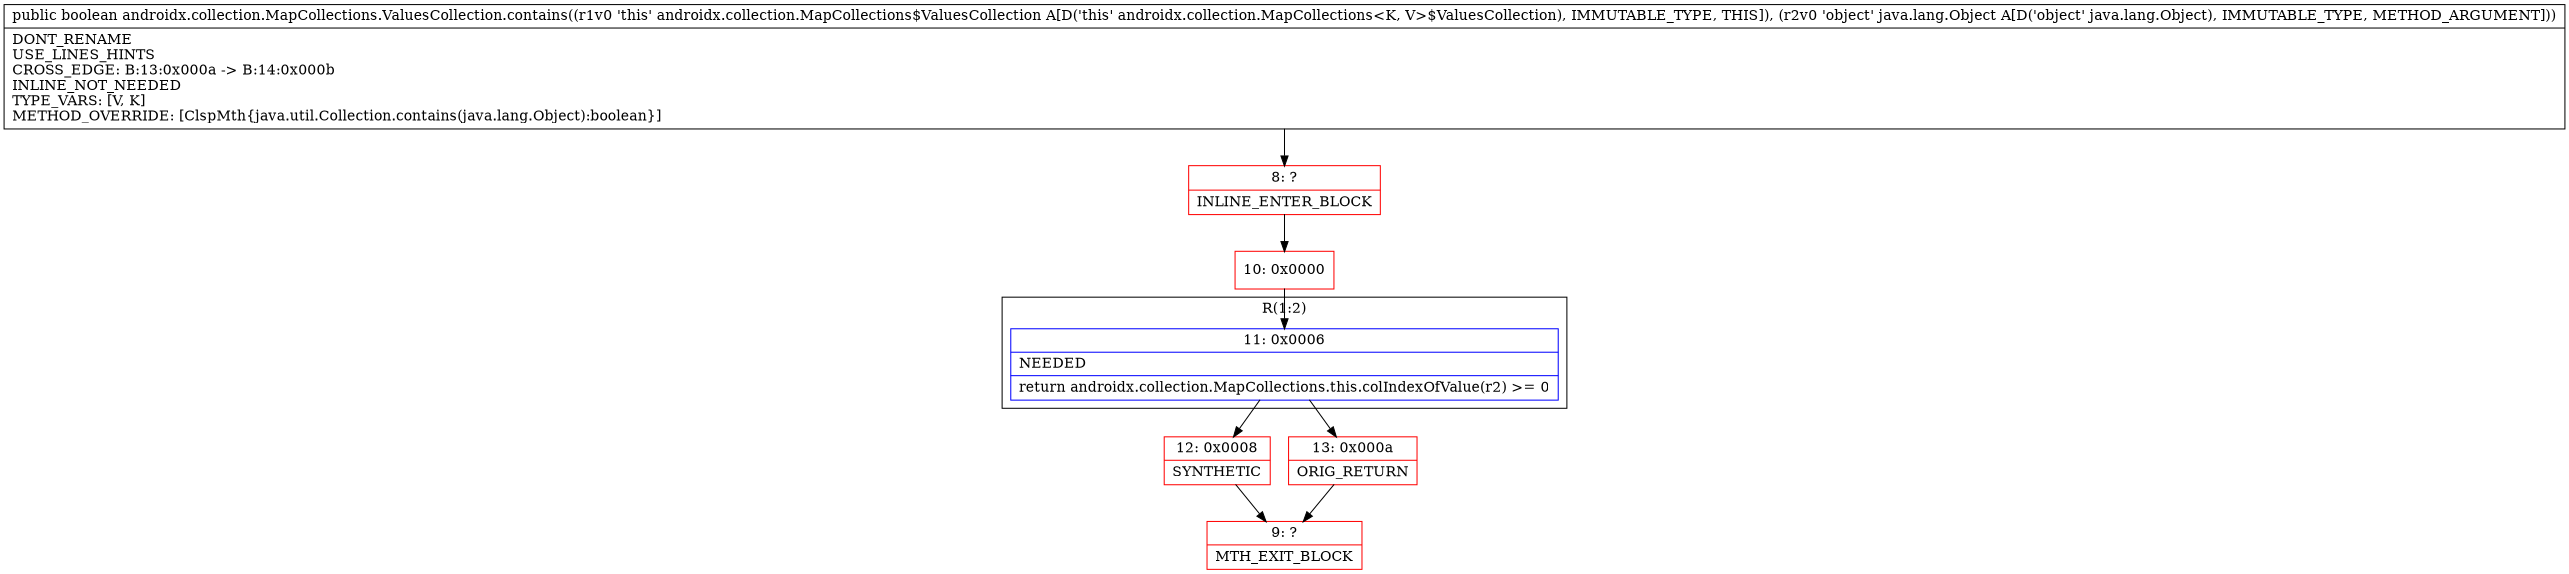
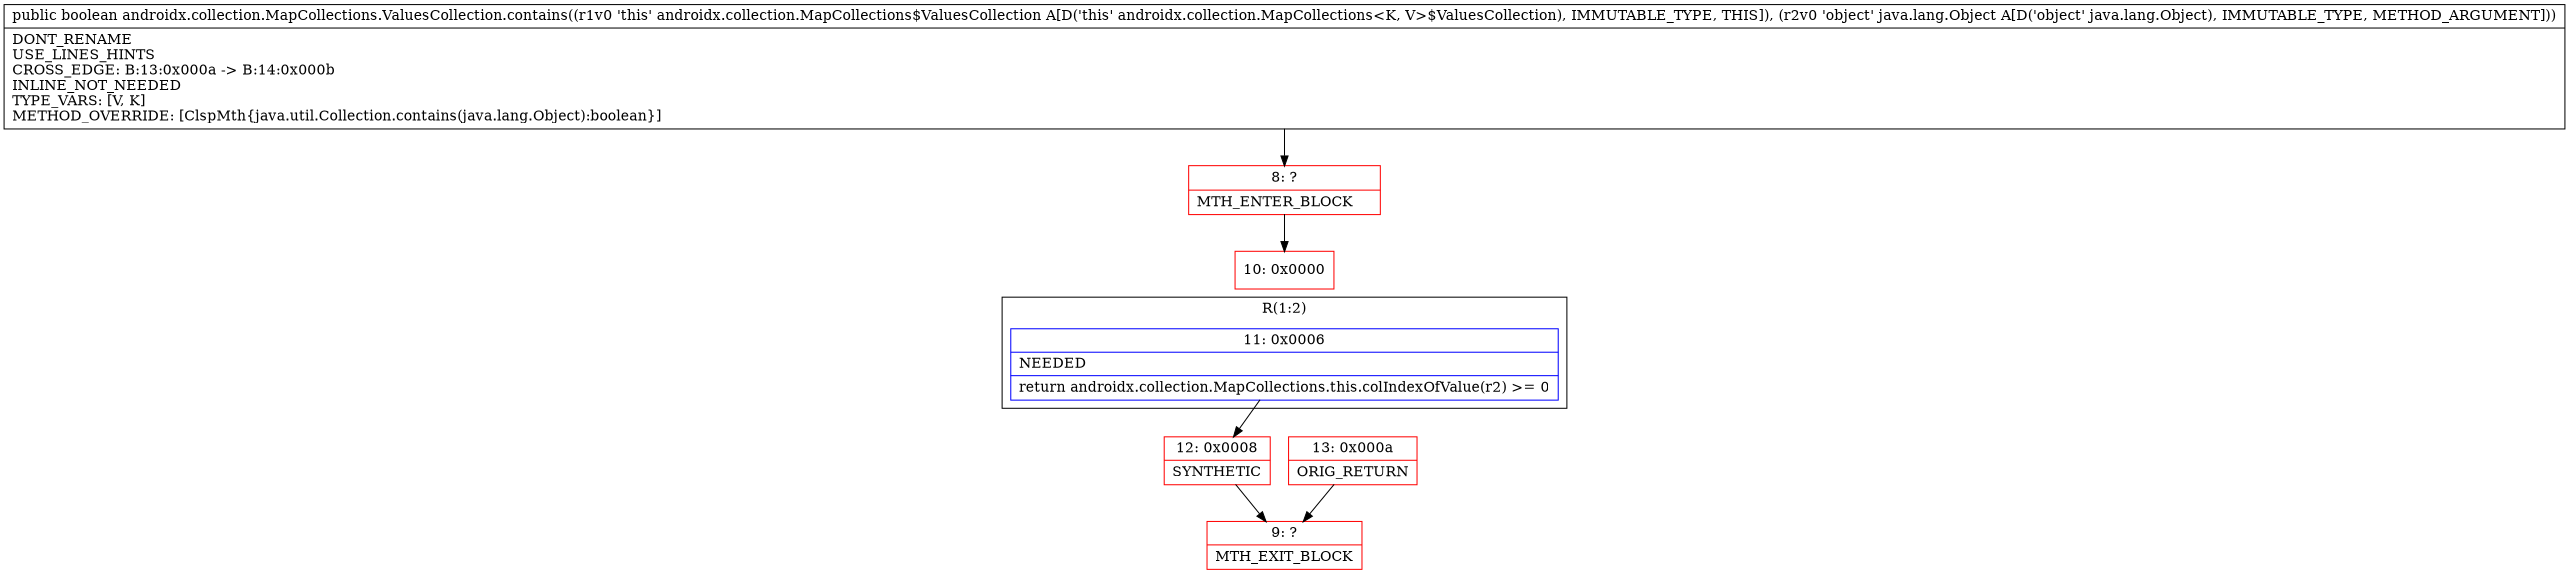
(1285, 202) -> (1275, 202)
(1285, 304) -> none
(1320, 415) -> none
